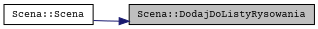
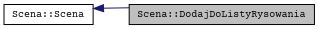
(106, 21) -> (116, 8)
